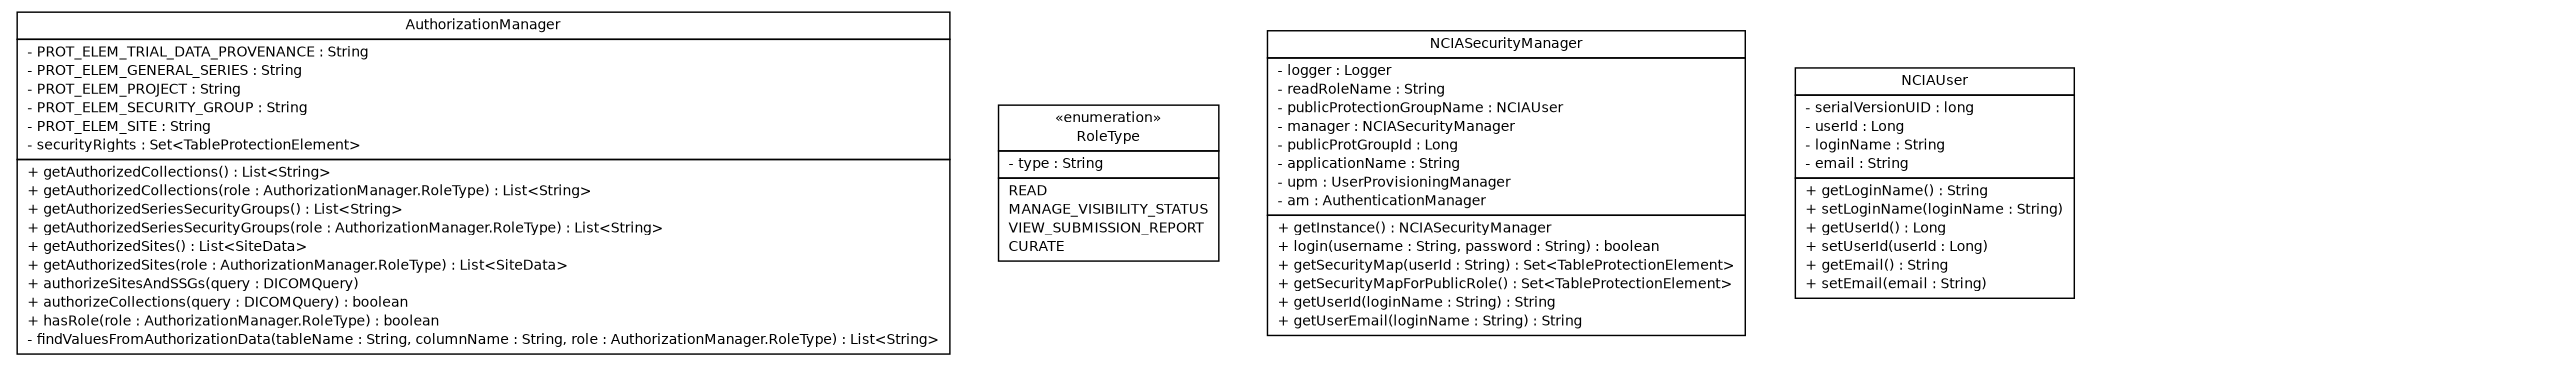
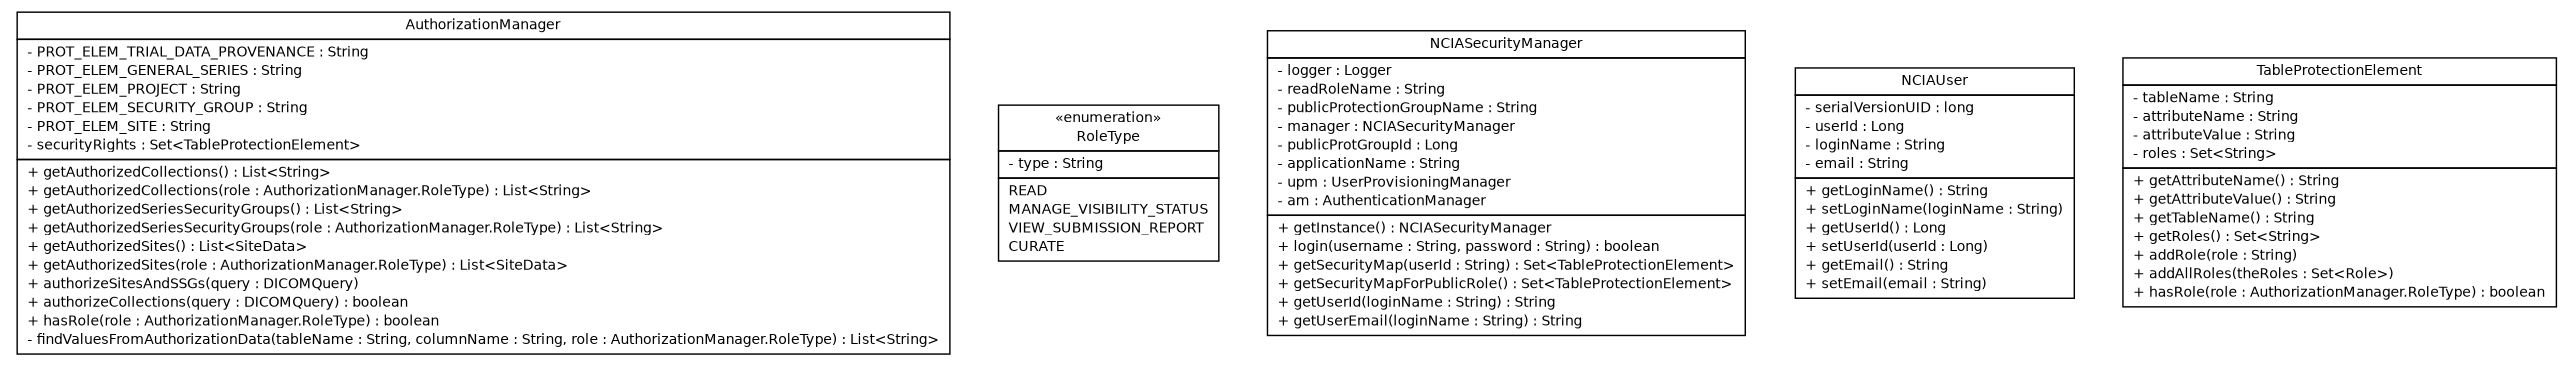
(1421, 108) -> (1408, 108)
none -> (2339, 182)
